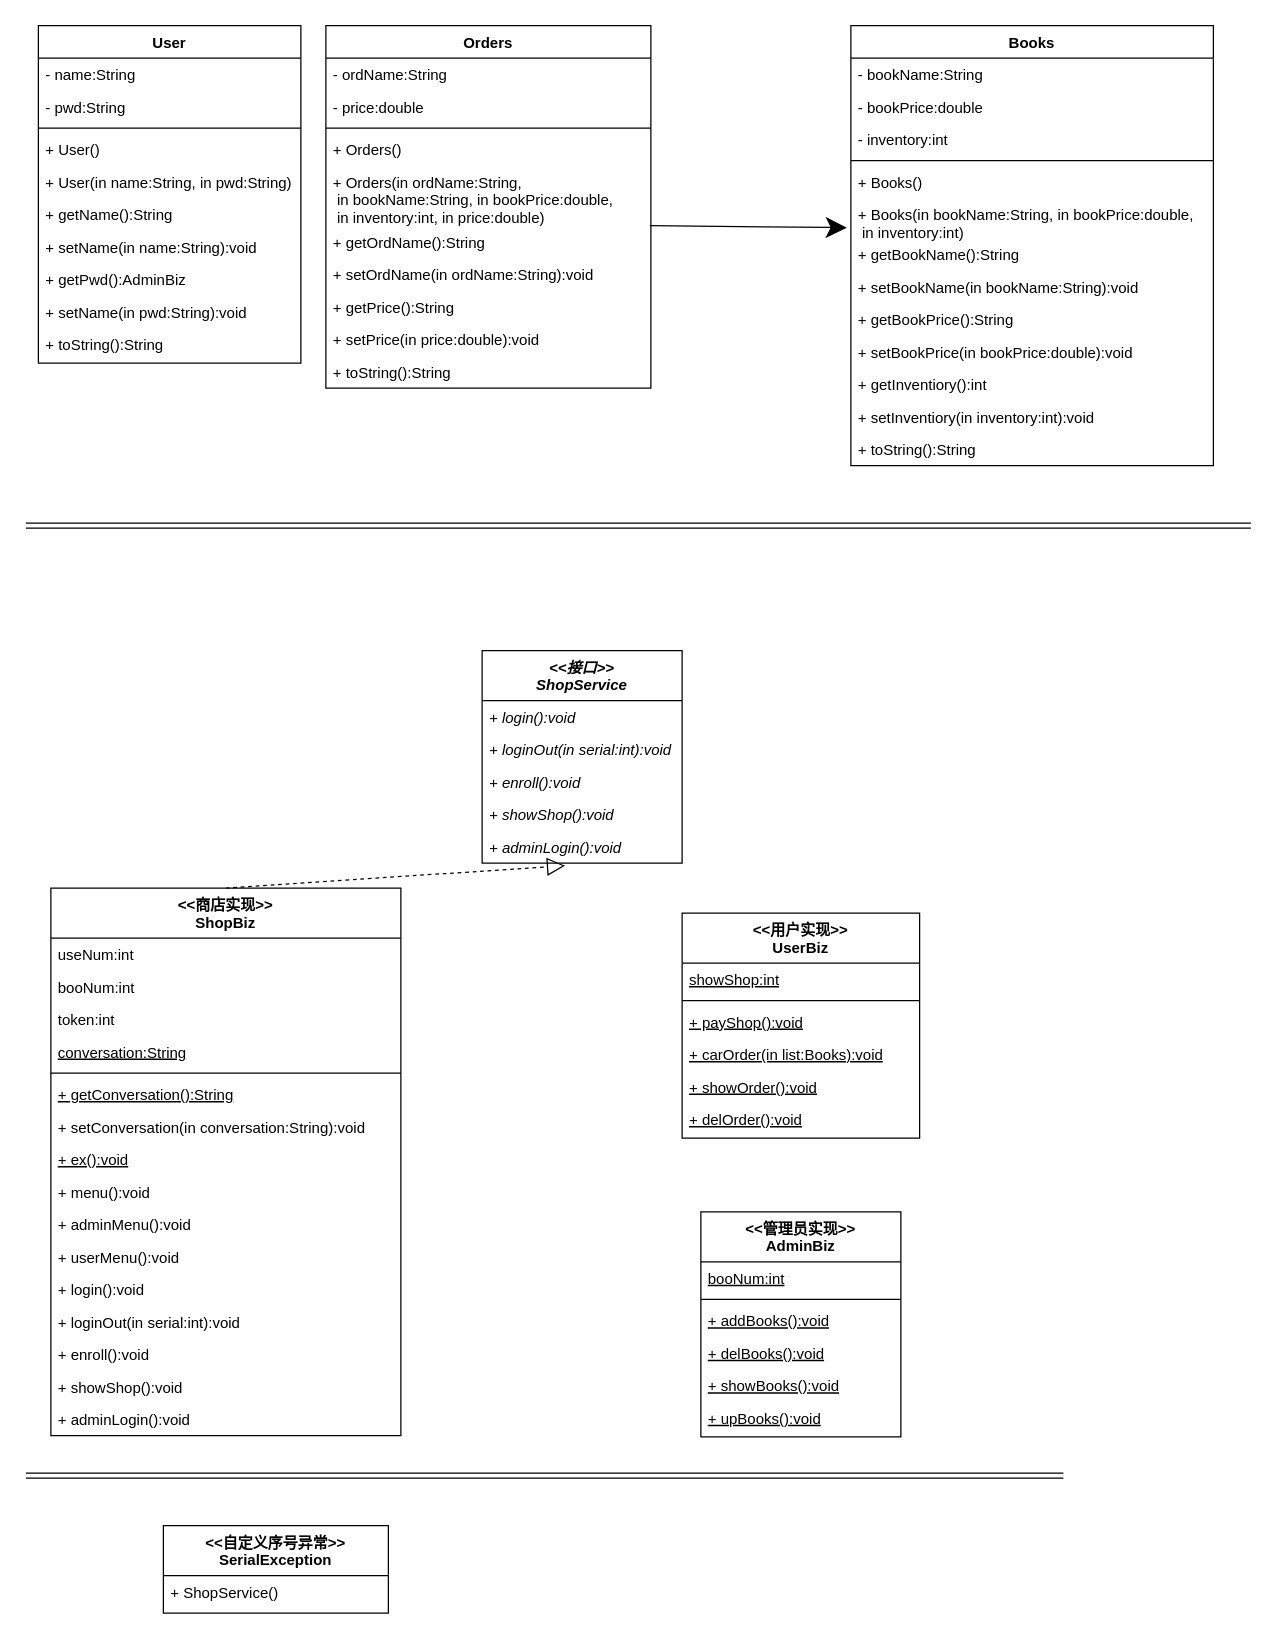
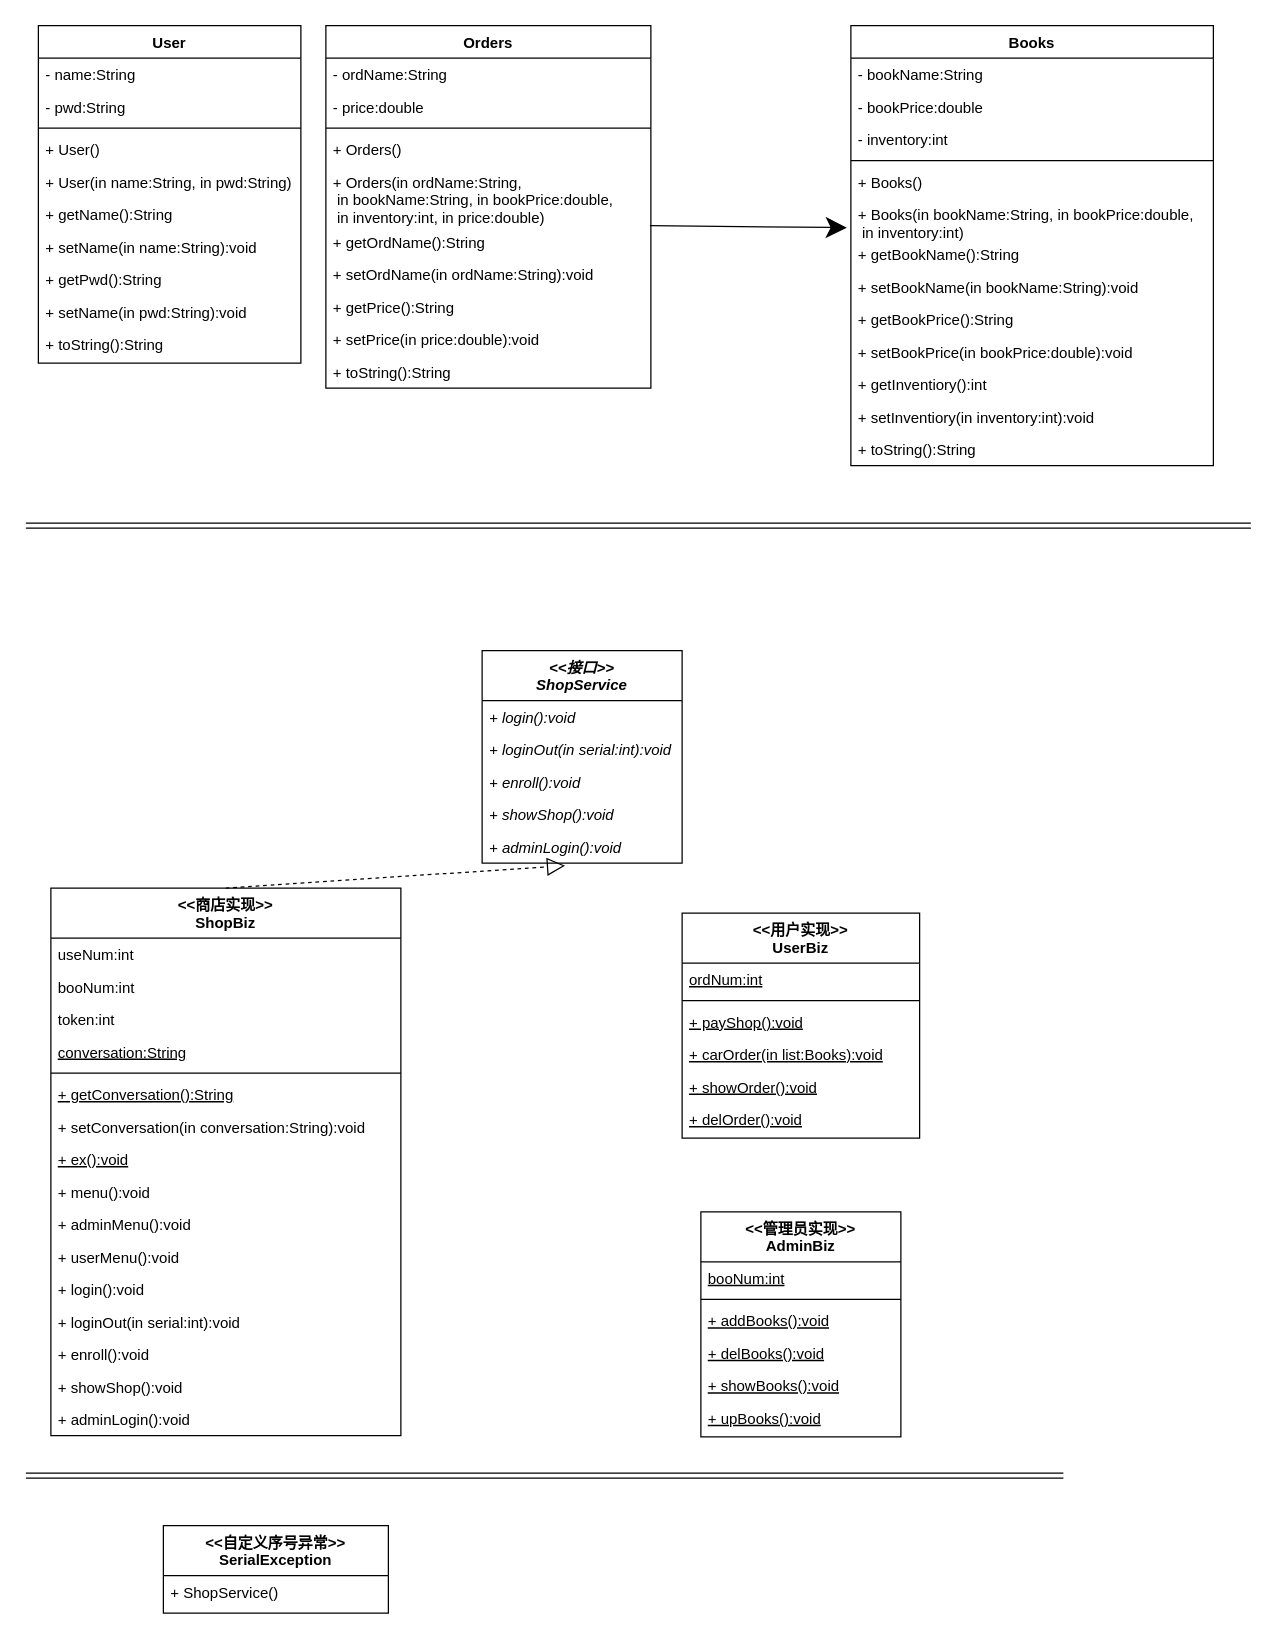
(117, 280) -> (111, 280)
(735, 980) -> (727, 980)
